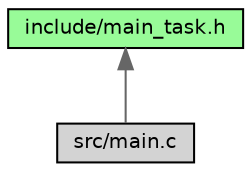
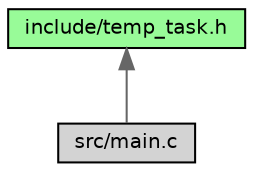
(126, 29) -> (127, 29)
